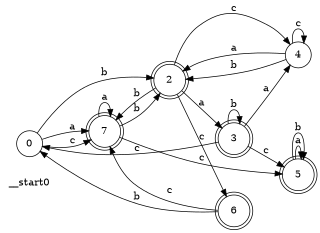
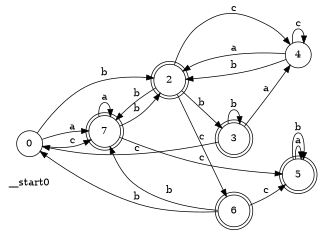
(202, 103) -> (202, 103)
(263, 155) -> (265, 198)
(170, 190) -> (170, 190)
